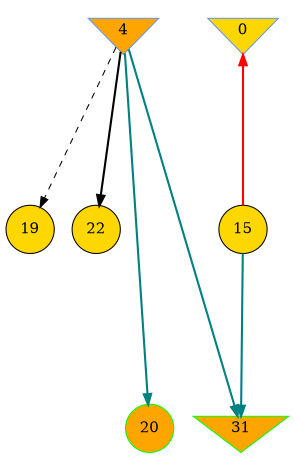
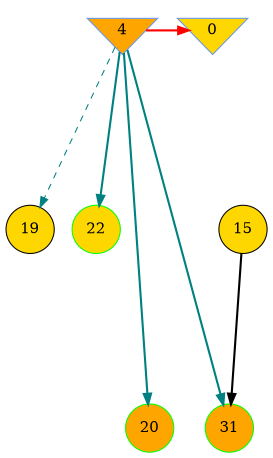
(80, 123) -> (80, 123)
(111, 123) -> (110, 123)
(243, 135) -> (162, 30)
(96, 229) -> (96, 229)
(242, 329) -> (237, 324)
(241, 428) -> (229, 428)
